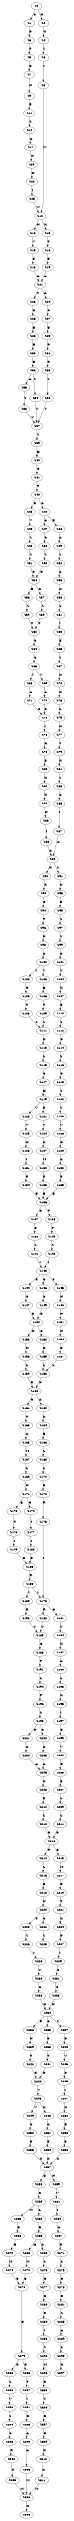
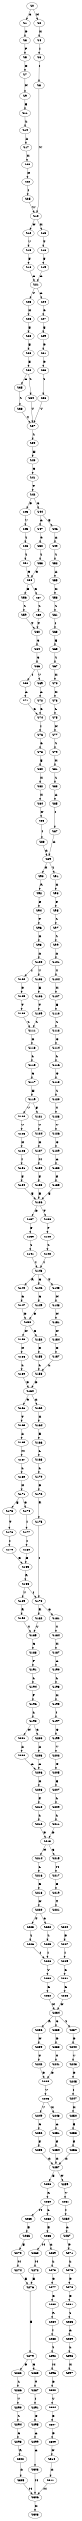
(60, 1918) -> none
none -> (47, 1952)
(35, 2245) -> (43, 2245)
